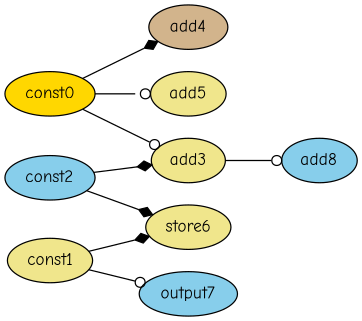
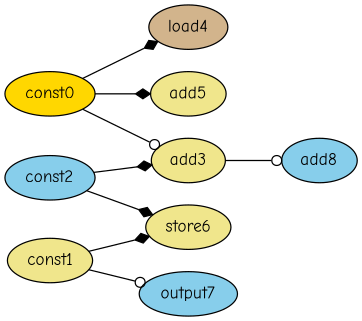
(188, 27) -> (188, 27)
(115, 94) -> (115, 94)
